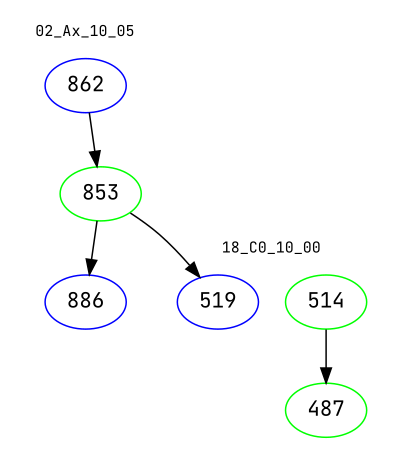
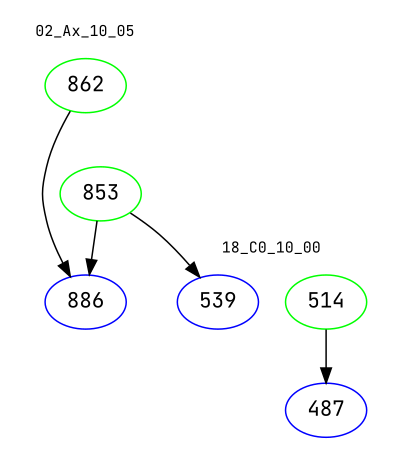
(86, 86) -> (86, 86)
(92, 132) -> (43, 186)
(218, 302) -> (218, 302)
(326, 410) -> (326, 410)
